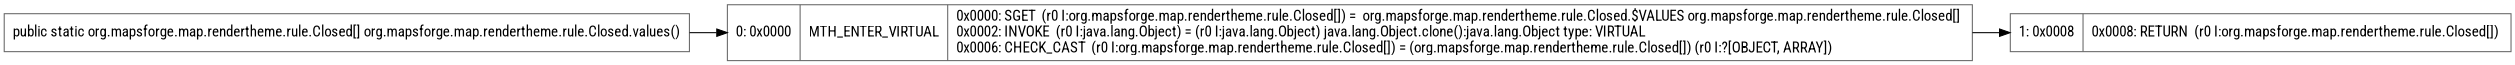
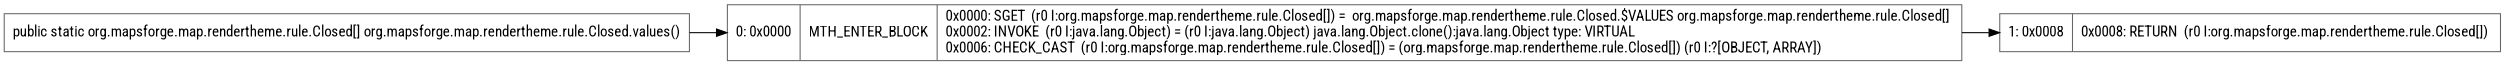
(874, 32) -> (869, 32)
